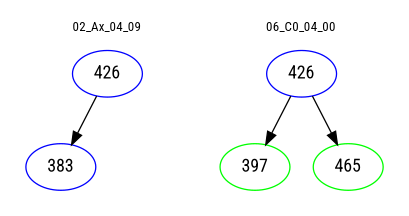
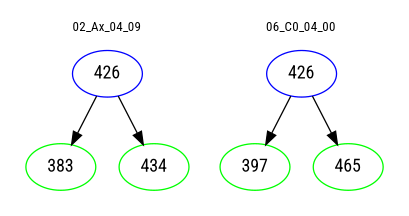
(61, 167) -> (61, 167)
none -> (154, 167)
